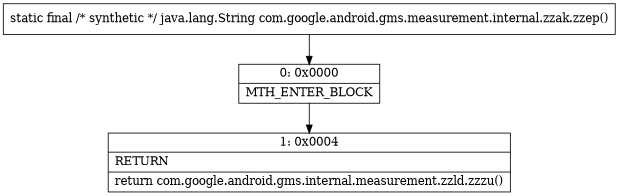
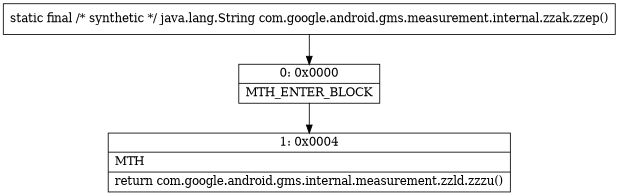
(142, 162) -> (130, 162)
